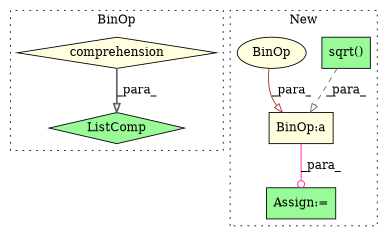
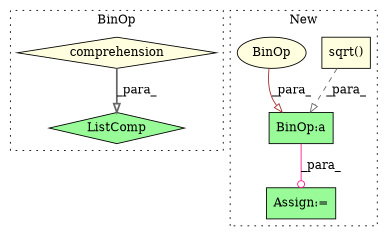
(346, 53) -> (346, 53)
(301, 128) -> (301, 128)
